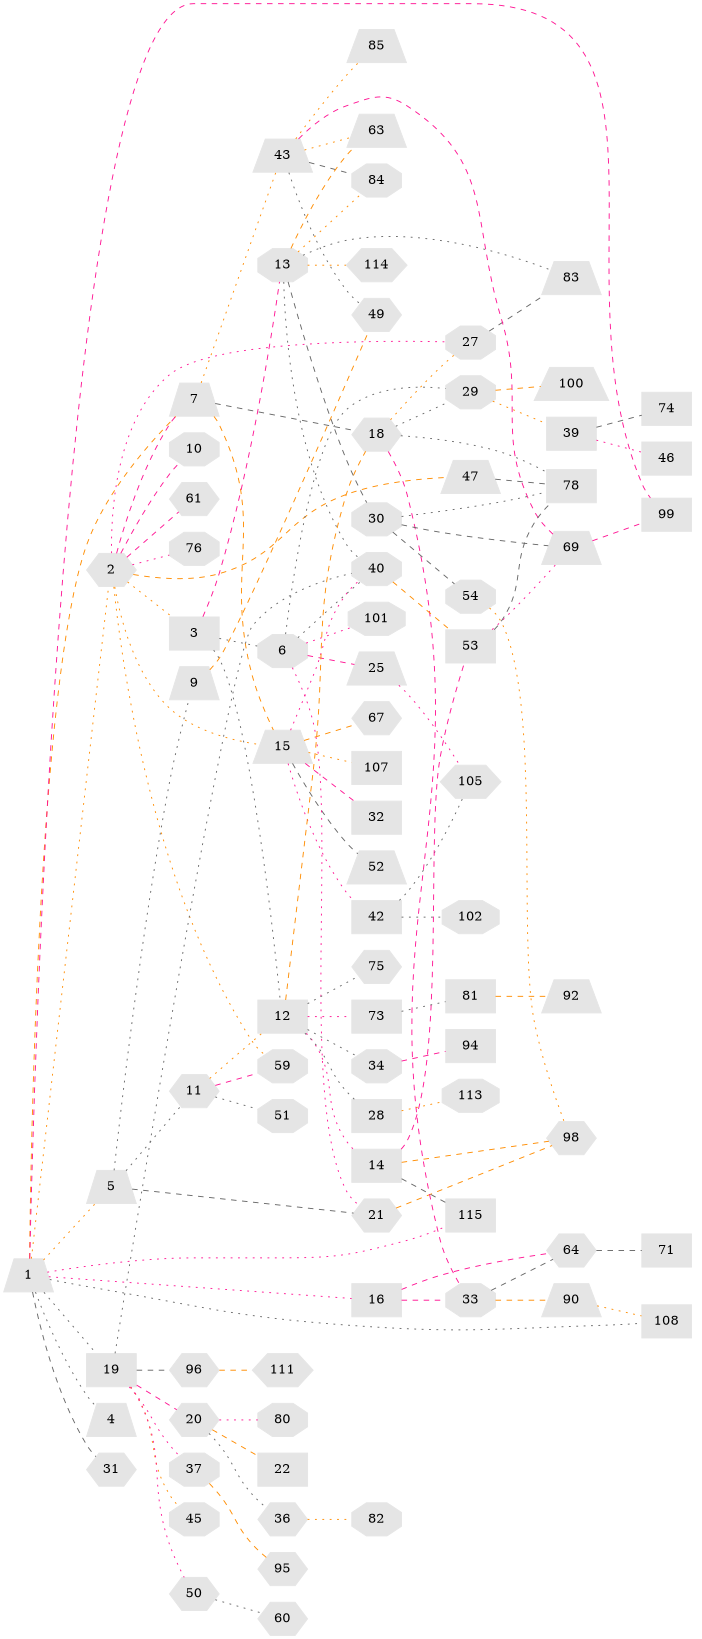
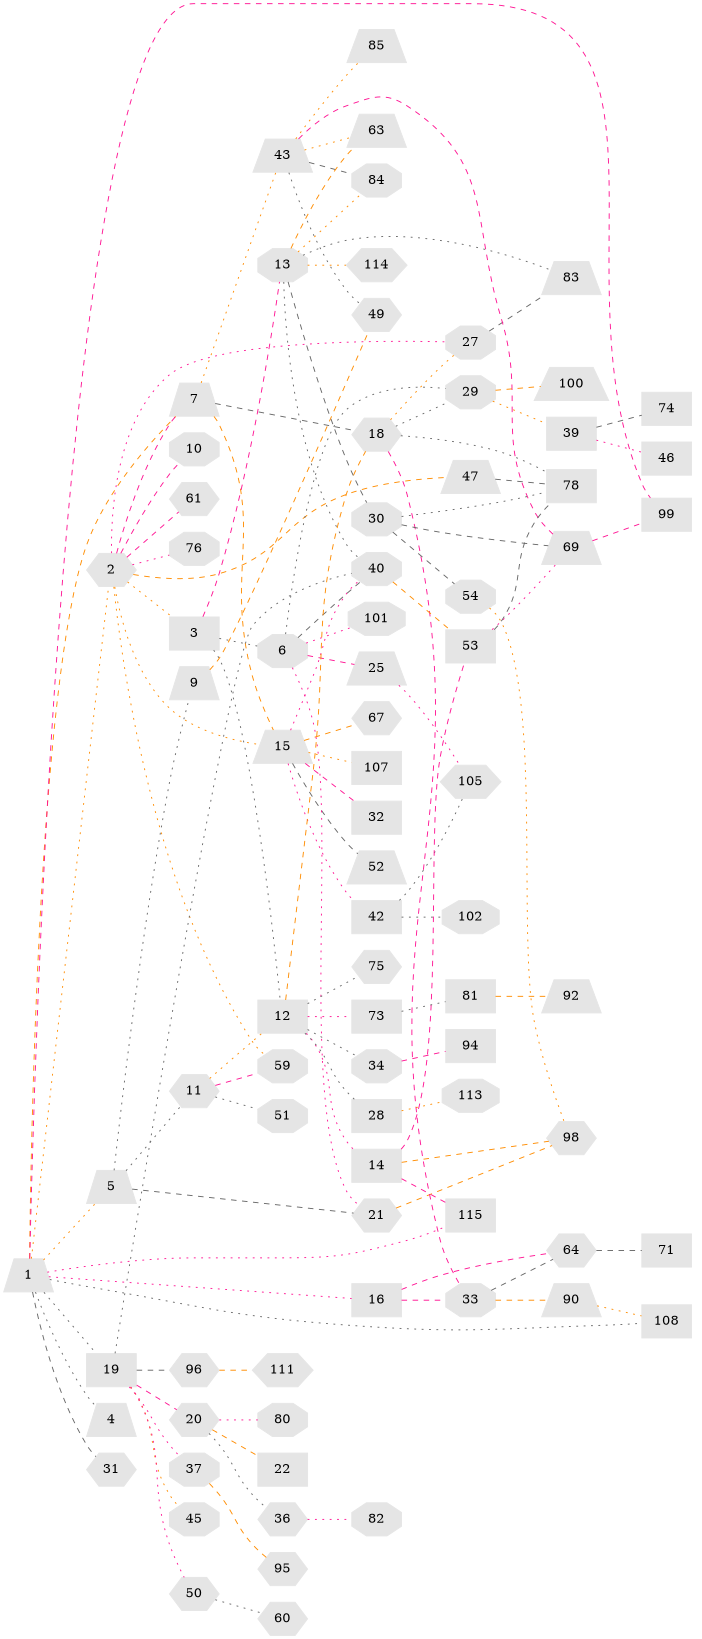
(330, 608) -> (330, 608)
(424, 1191) -> (424, 1191)
(330, 1519) -> (330, 1519)
